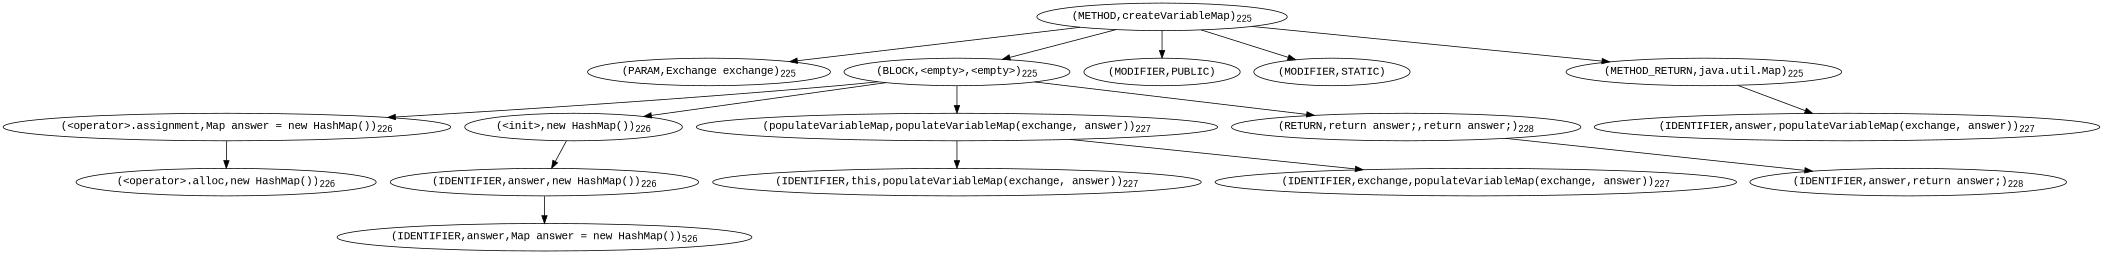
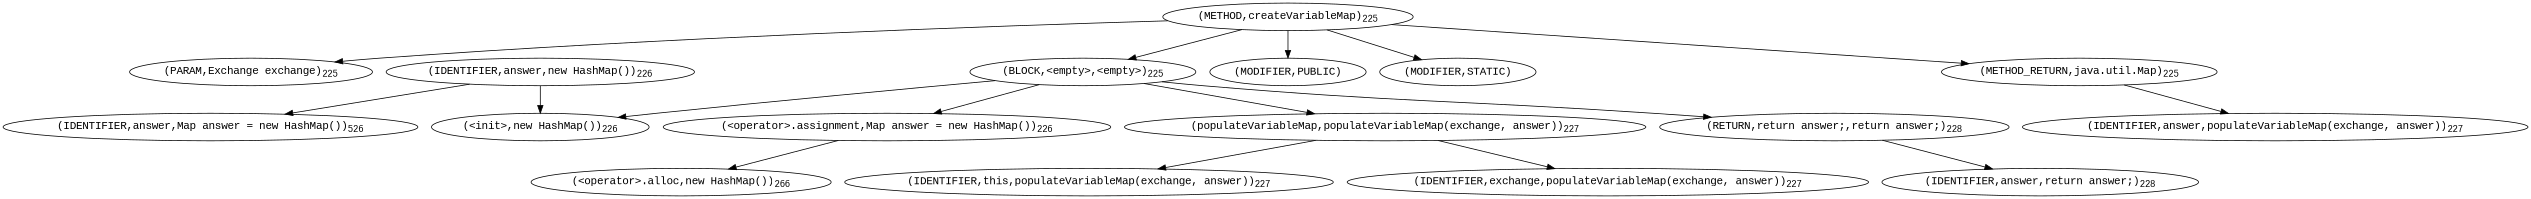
(561, 151) -> (540, 96)
(328, 181) -> (783, 181)
